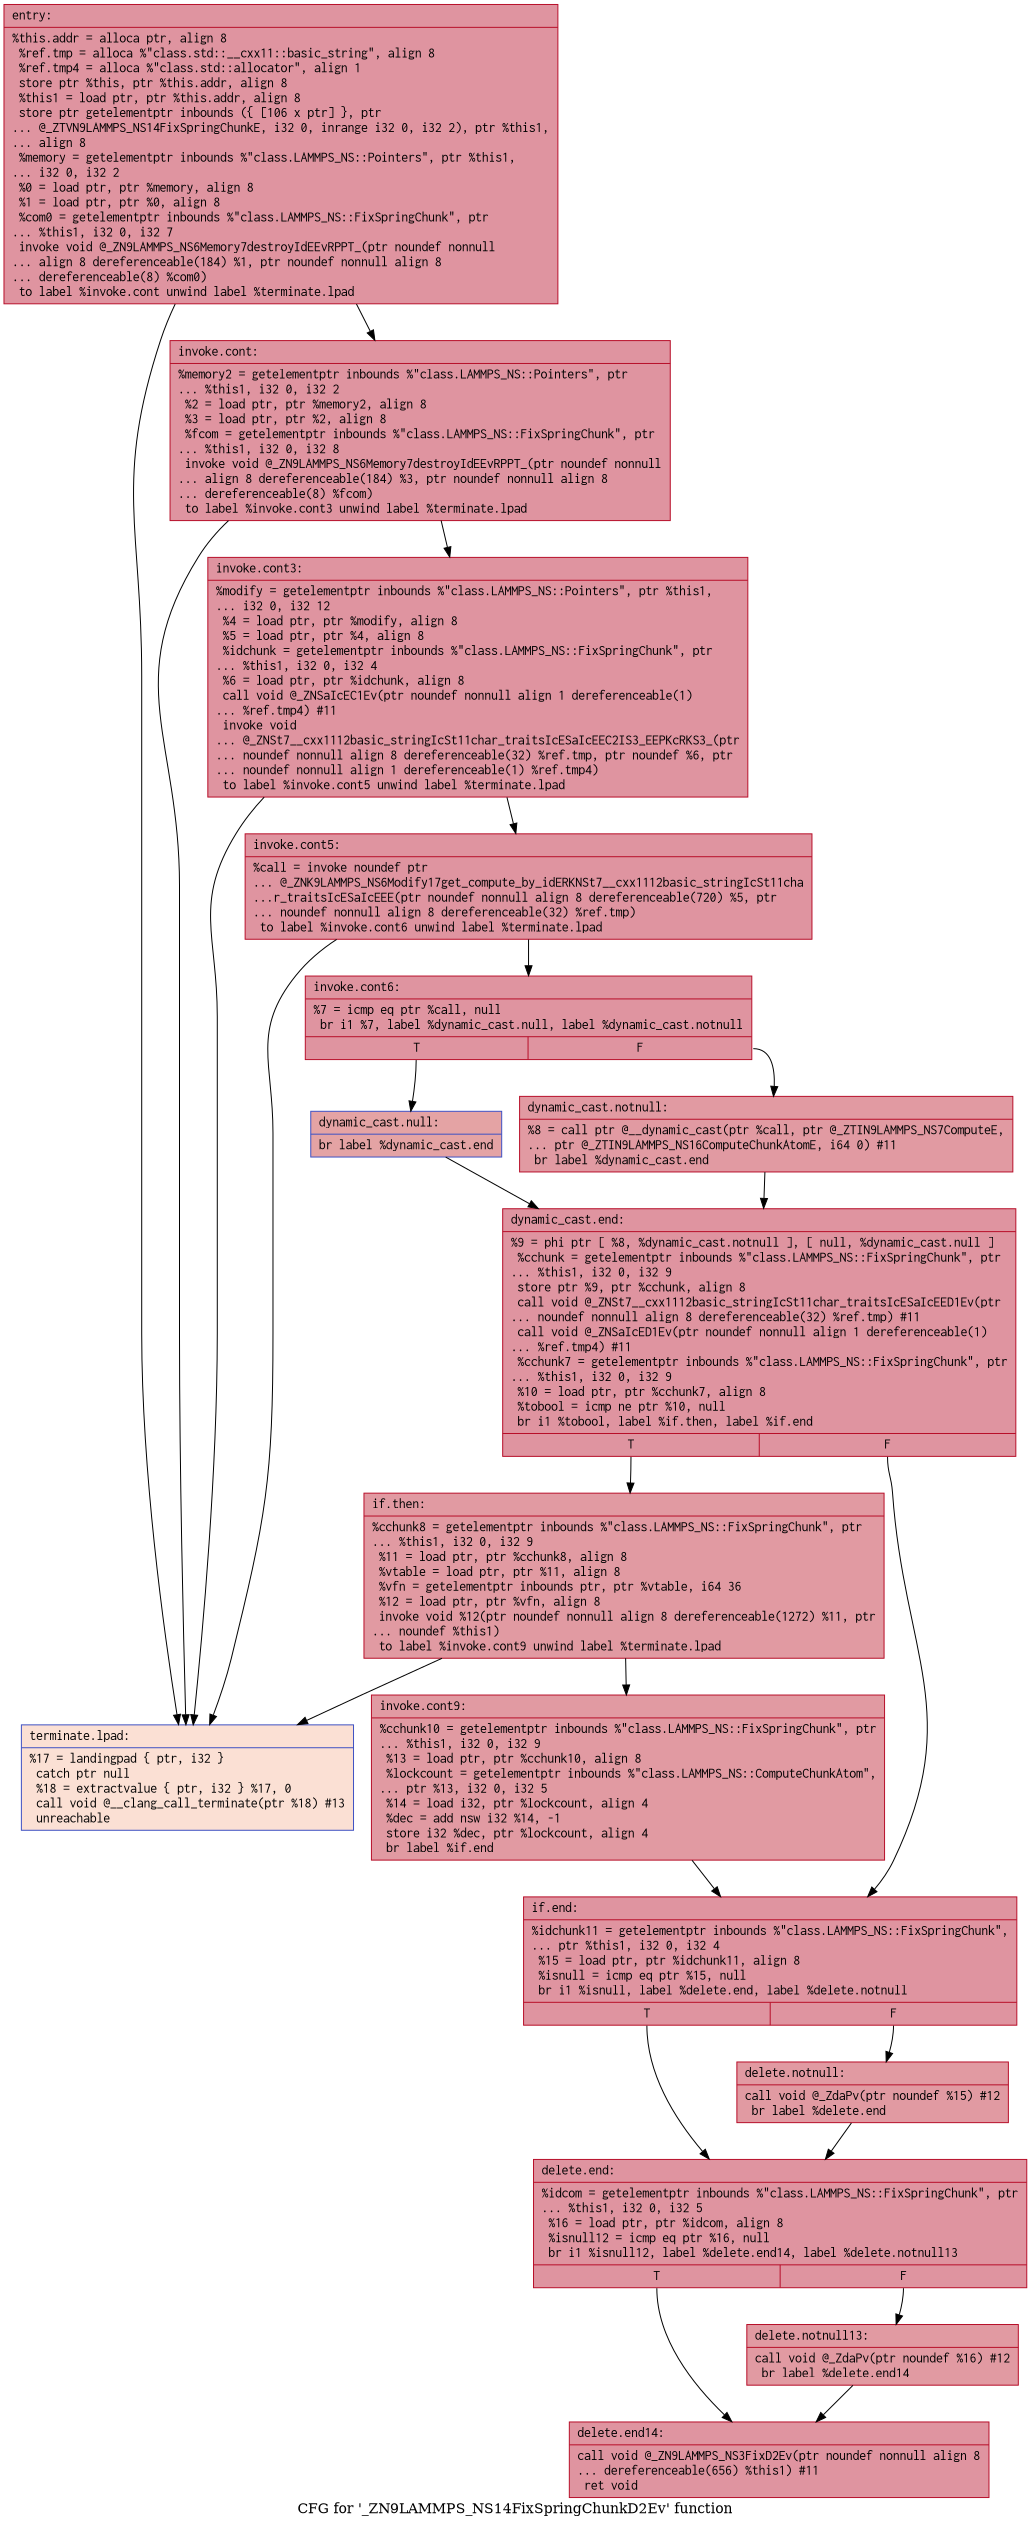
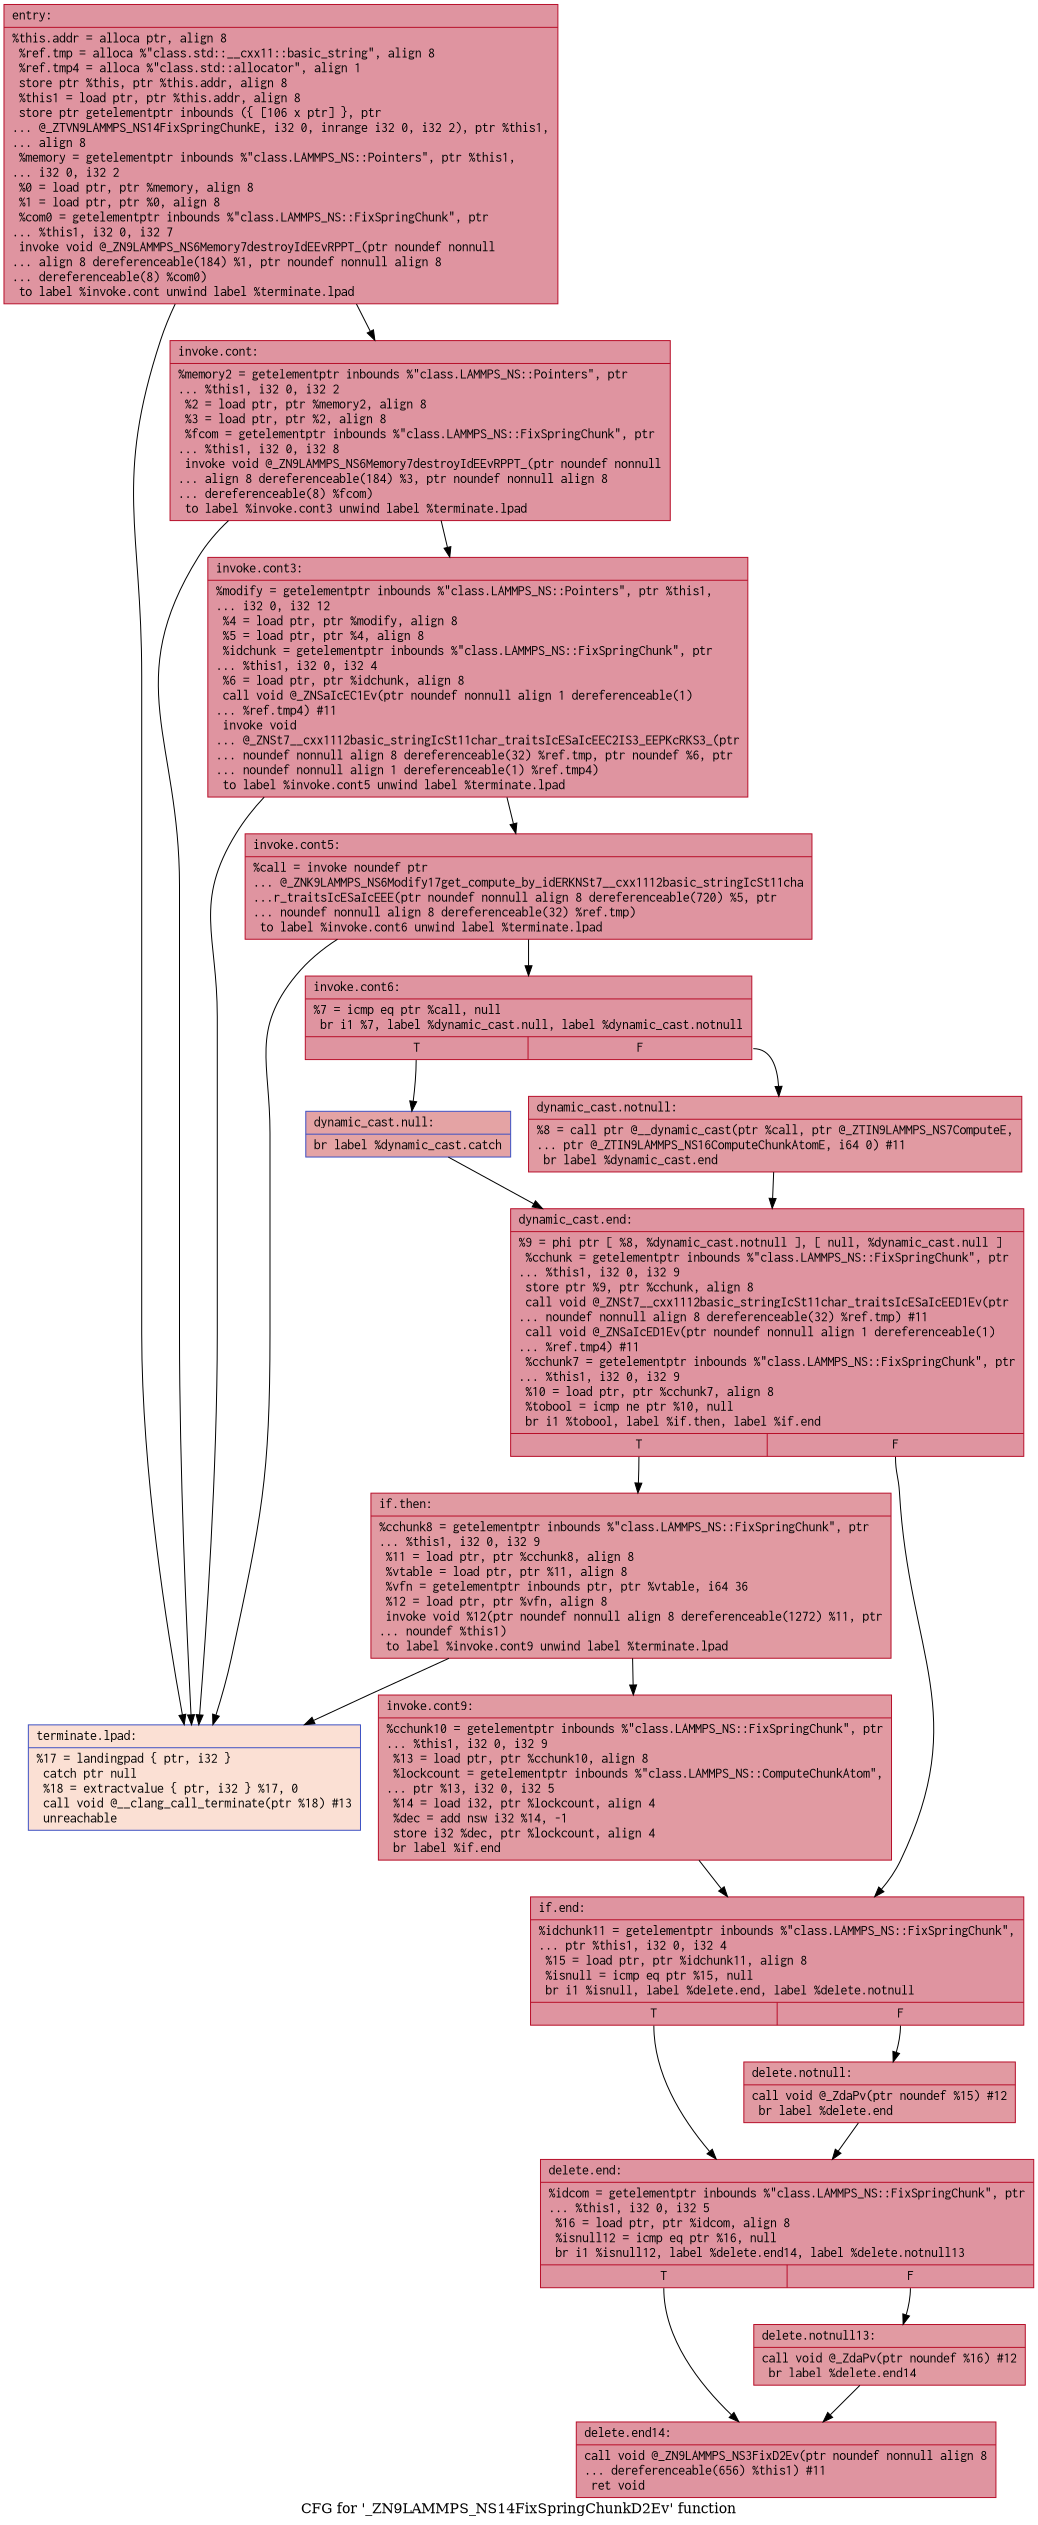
(406, 1145) -> (408, 1145)
